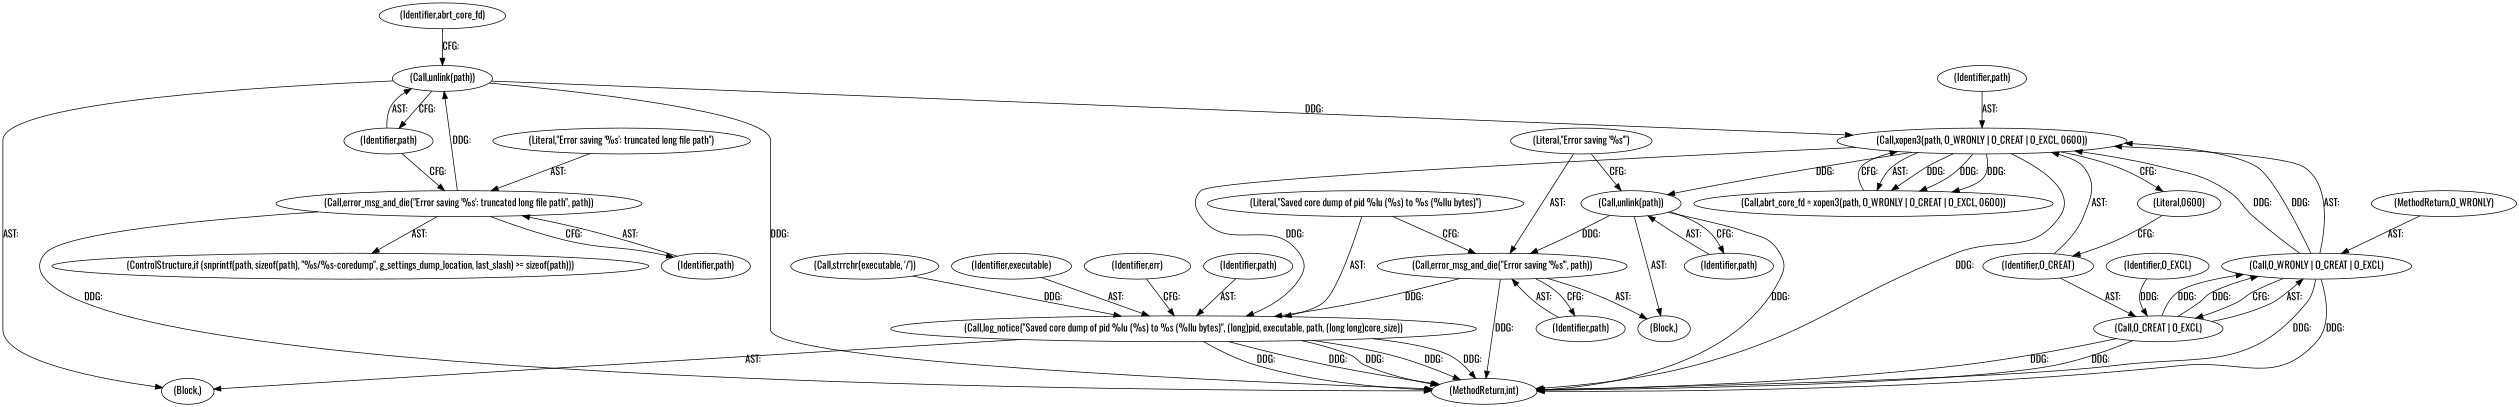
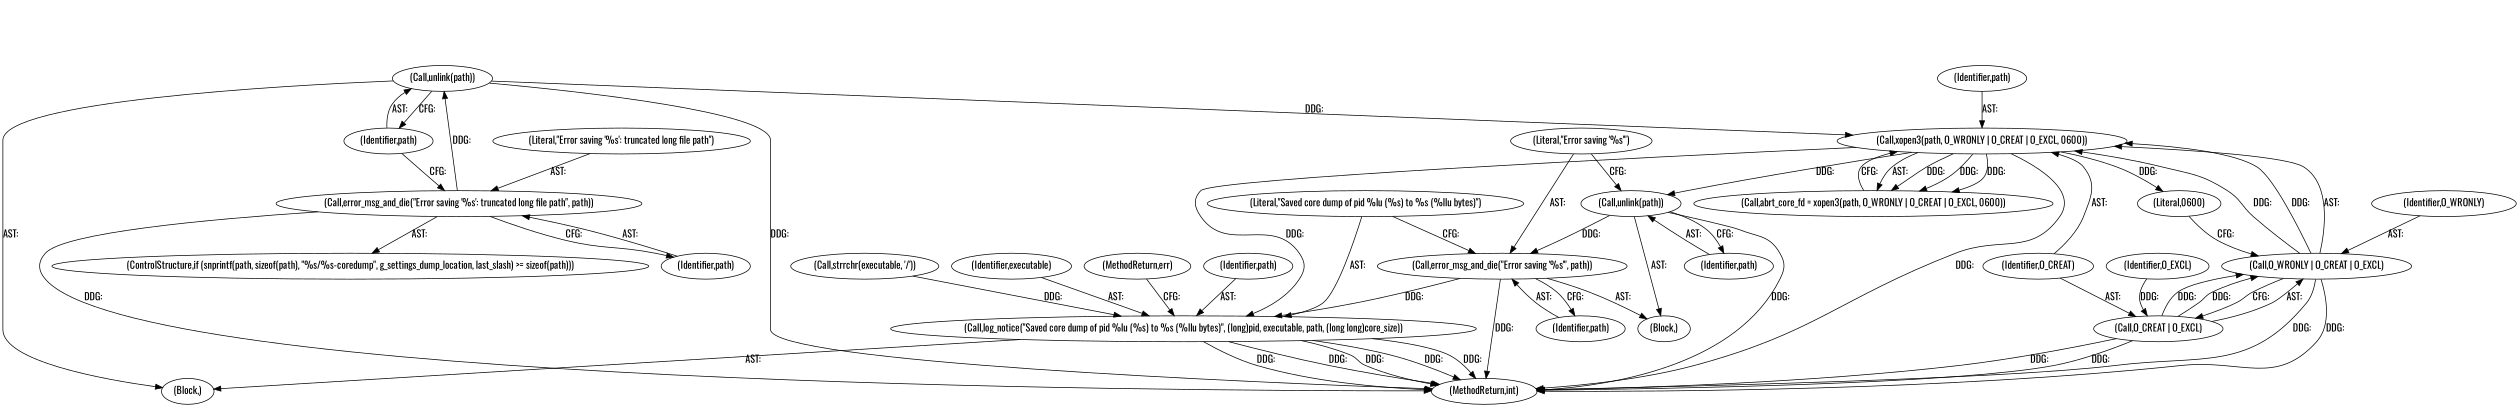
(442, 16) -> none
(2149, 172) -> (2149, 172)
(2444, 204) -> (2444, 204)
(2122, 238) -> (2217, 240)
(1137, 266) -> (1137, 266)
